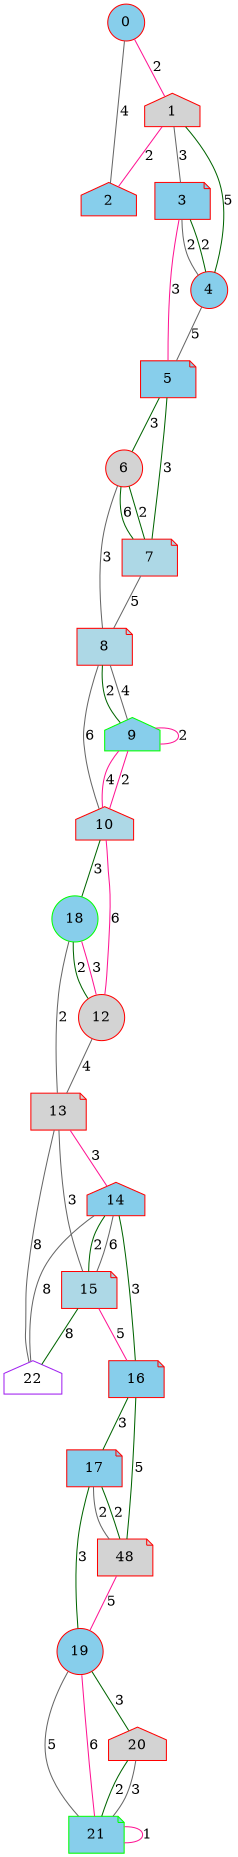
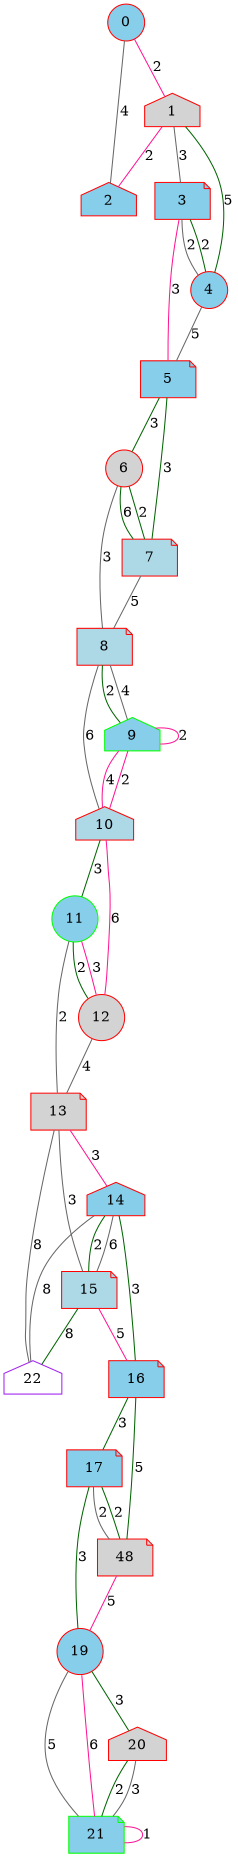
(75, 919) -> (75, 919)
